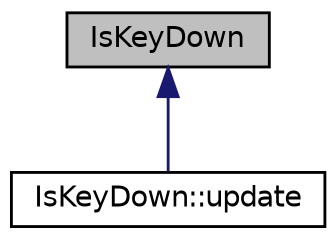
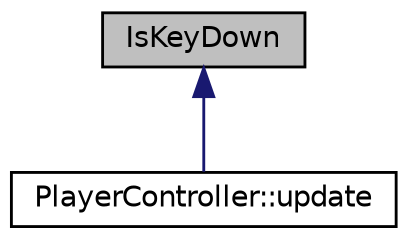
(168, 199) -> (204, 199)
